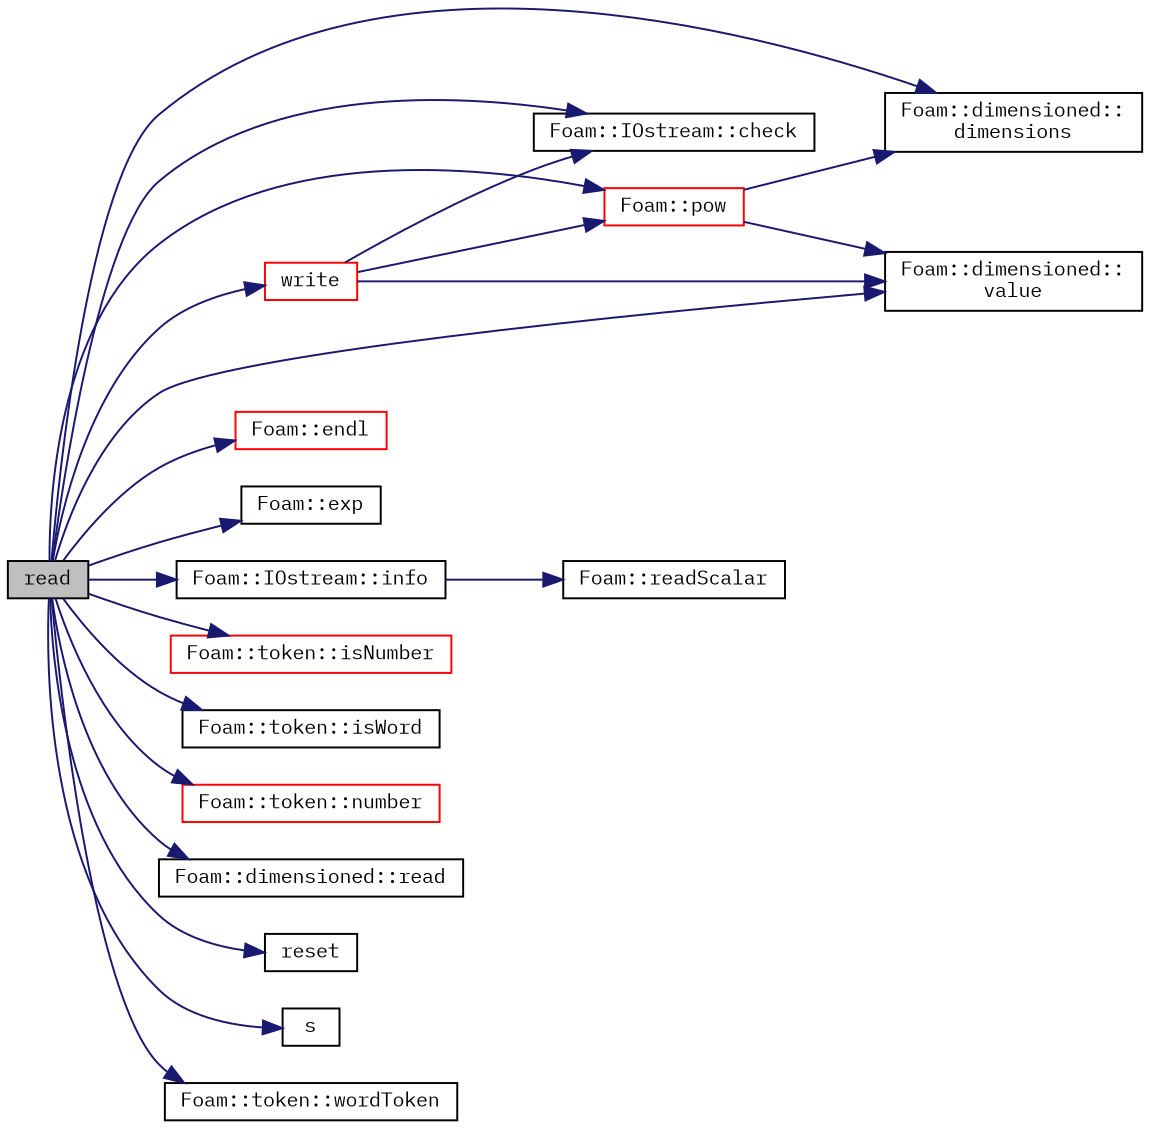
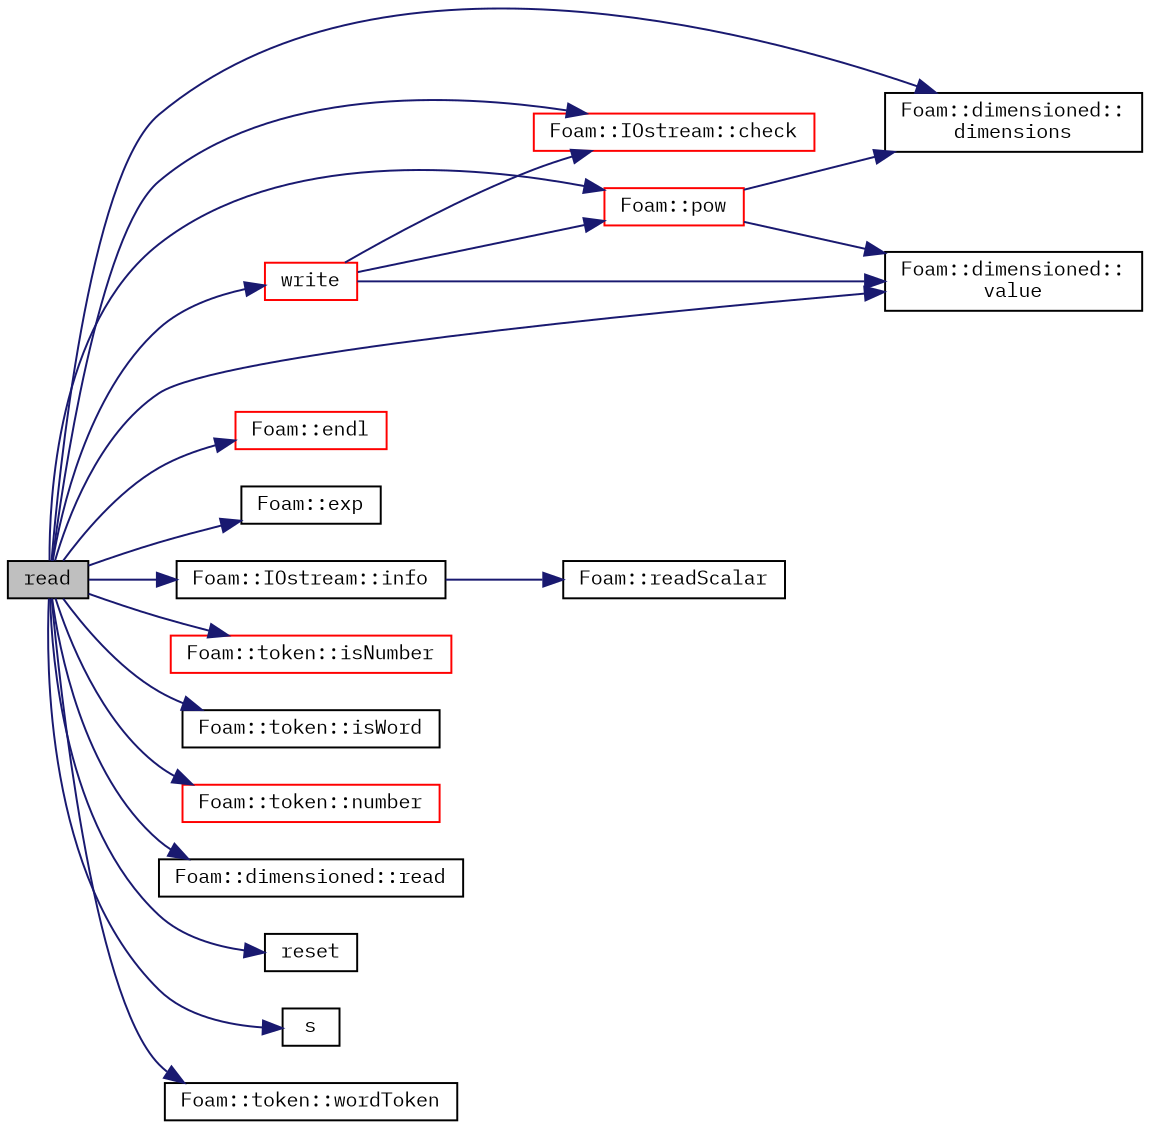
(674, 132) -> (674, 132)
